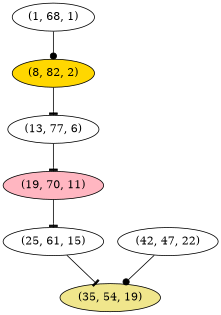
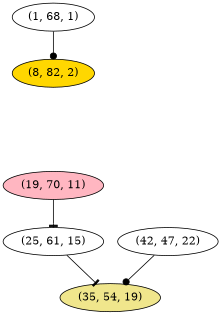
(53, 129) -> none
